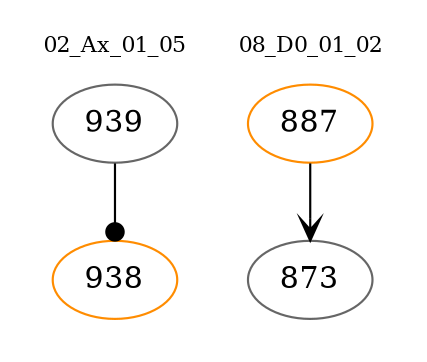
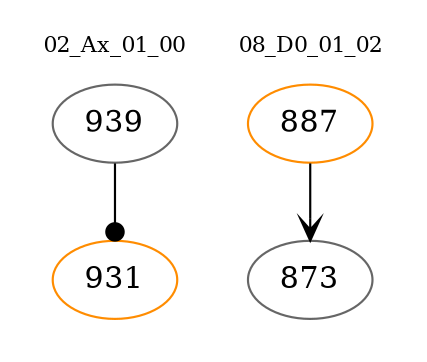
(115, 47) -> (115, 47)
(115, 280) -> (115, 280)
